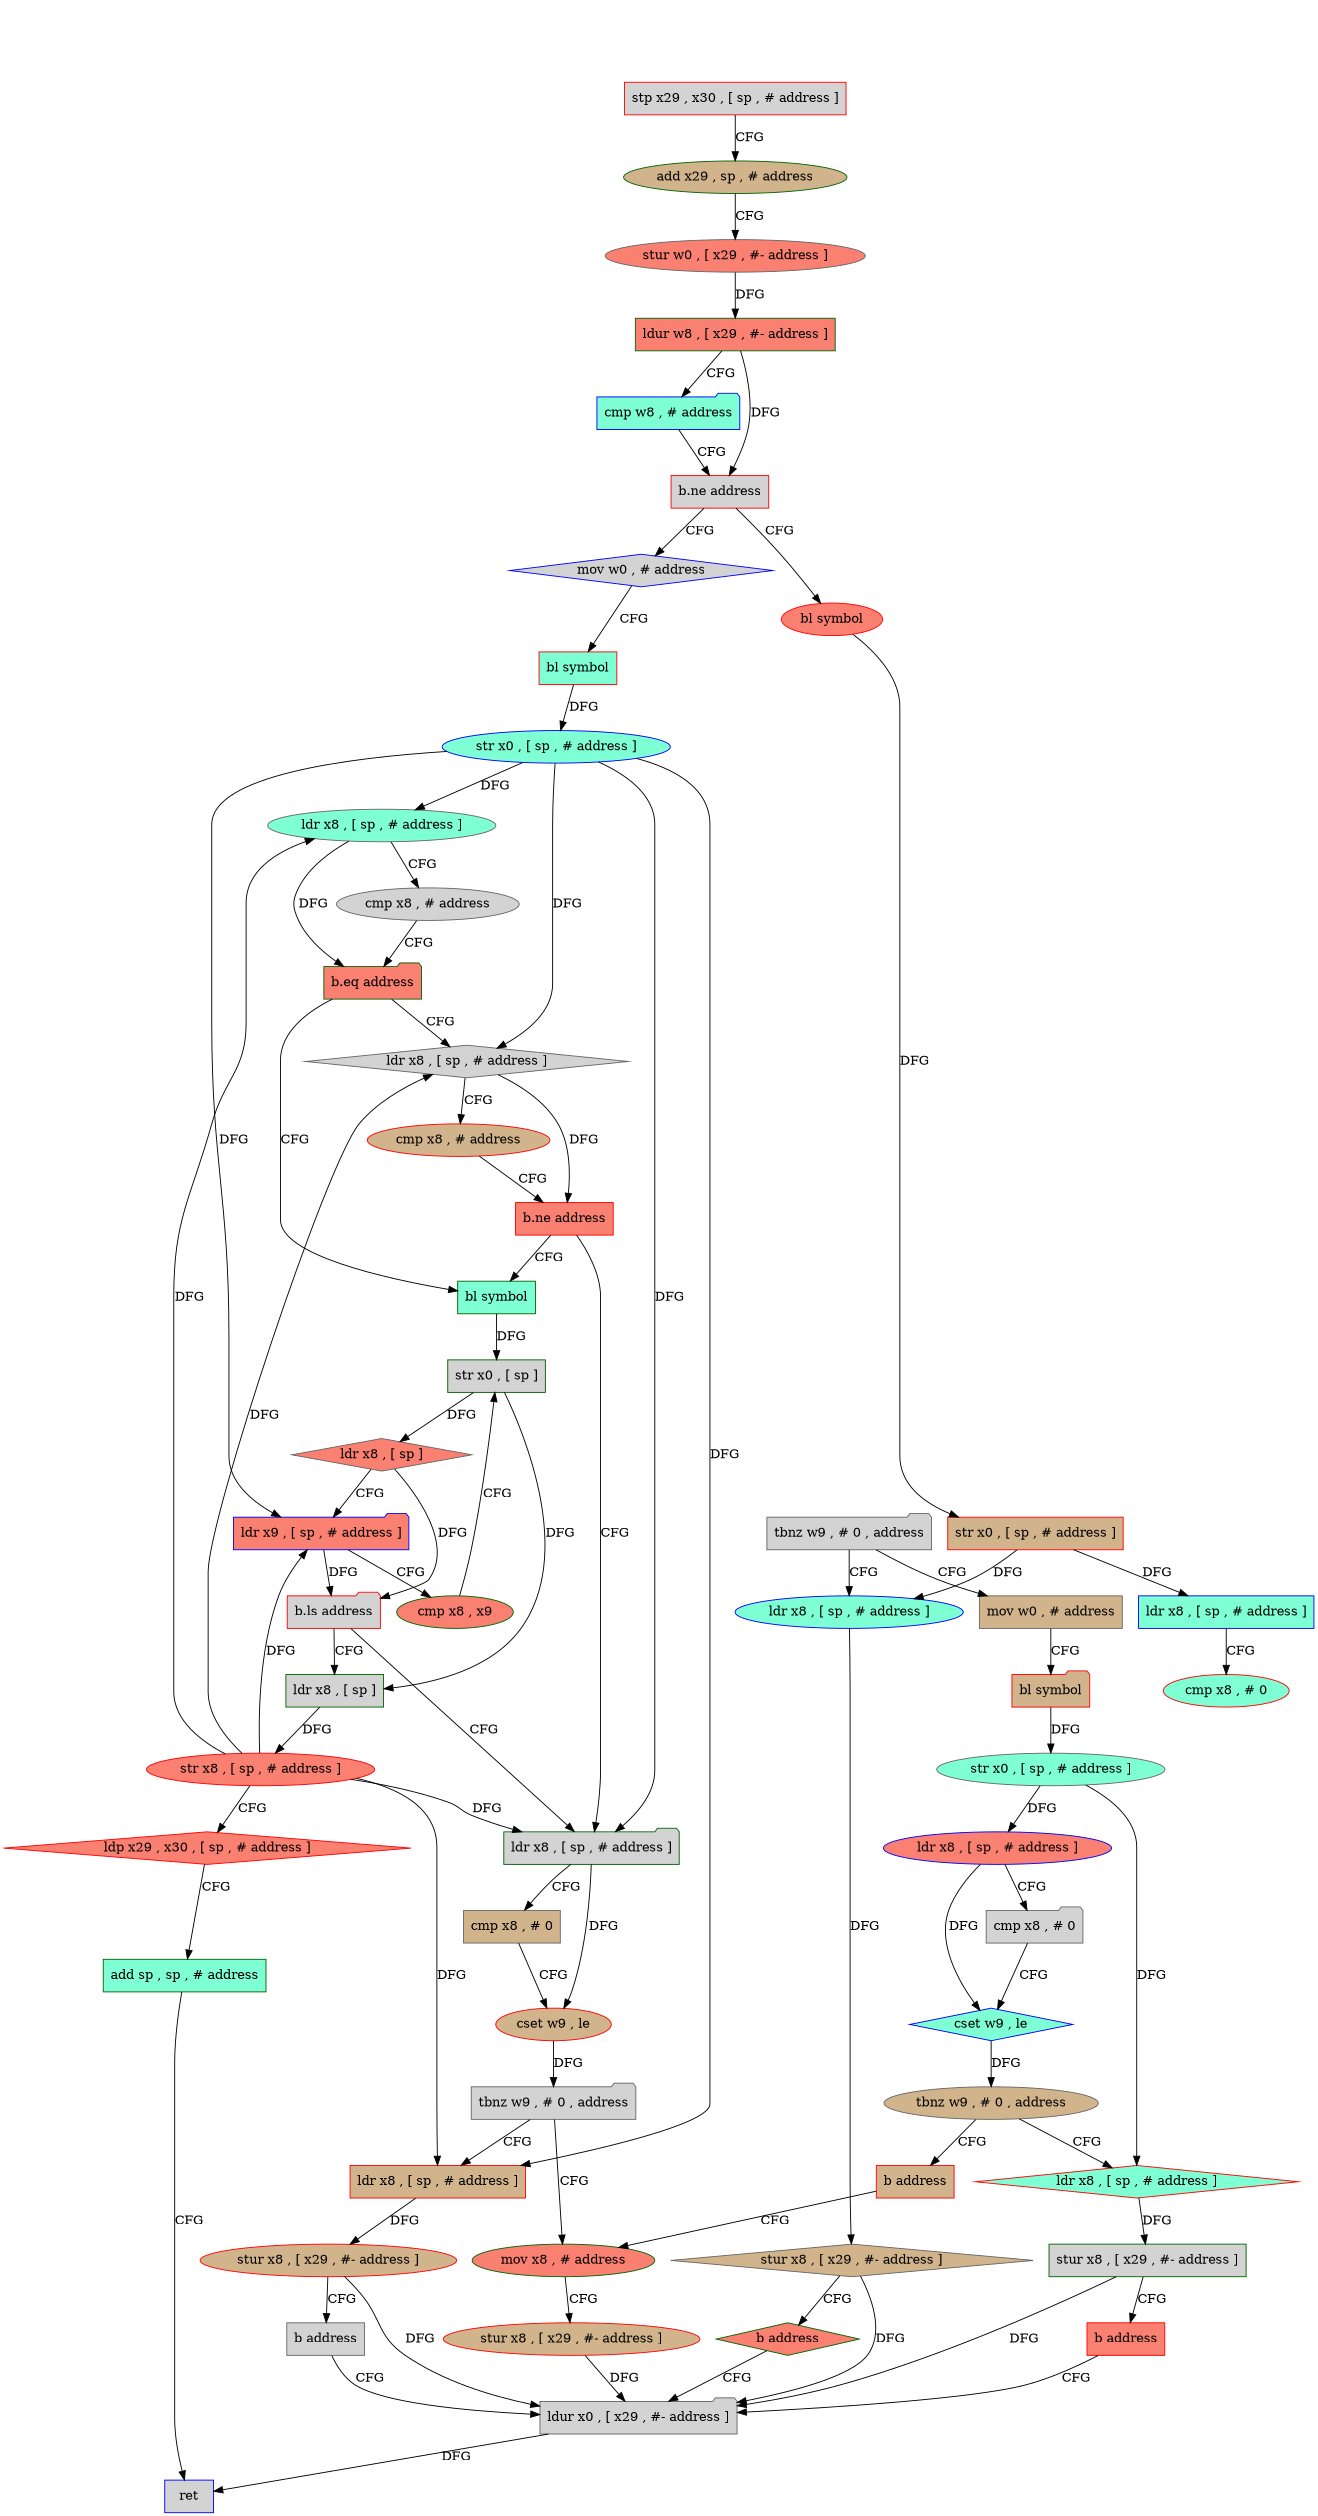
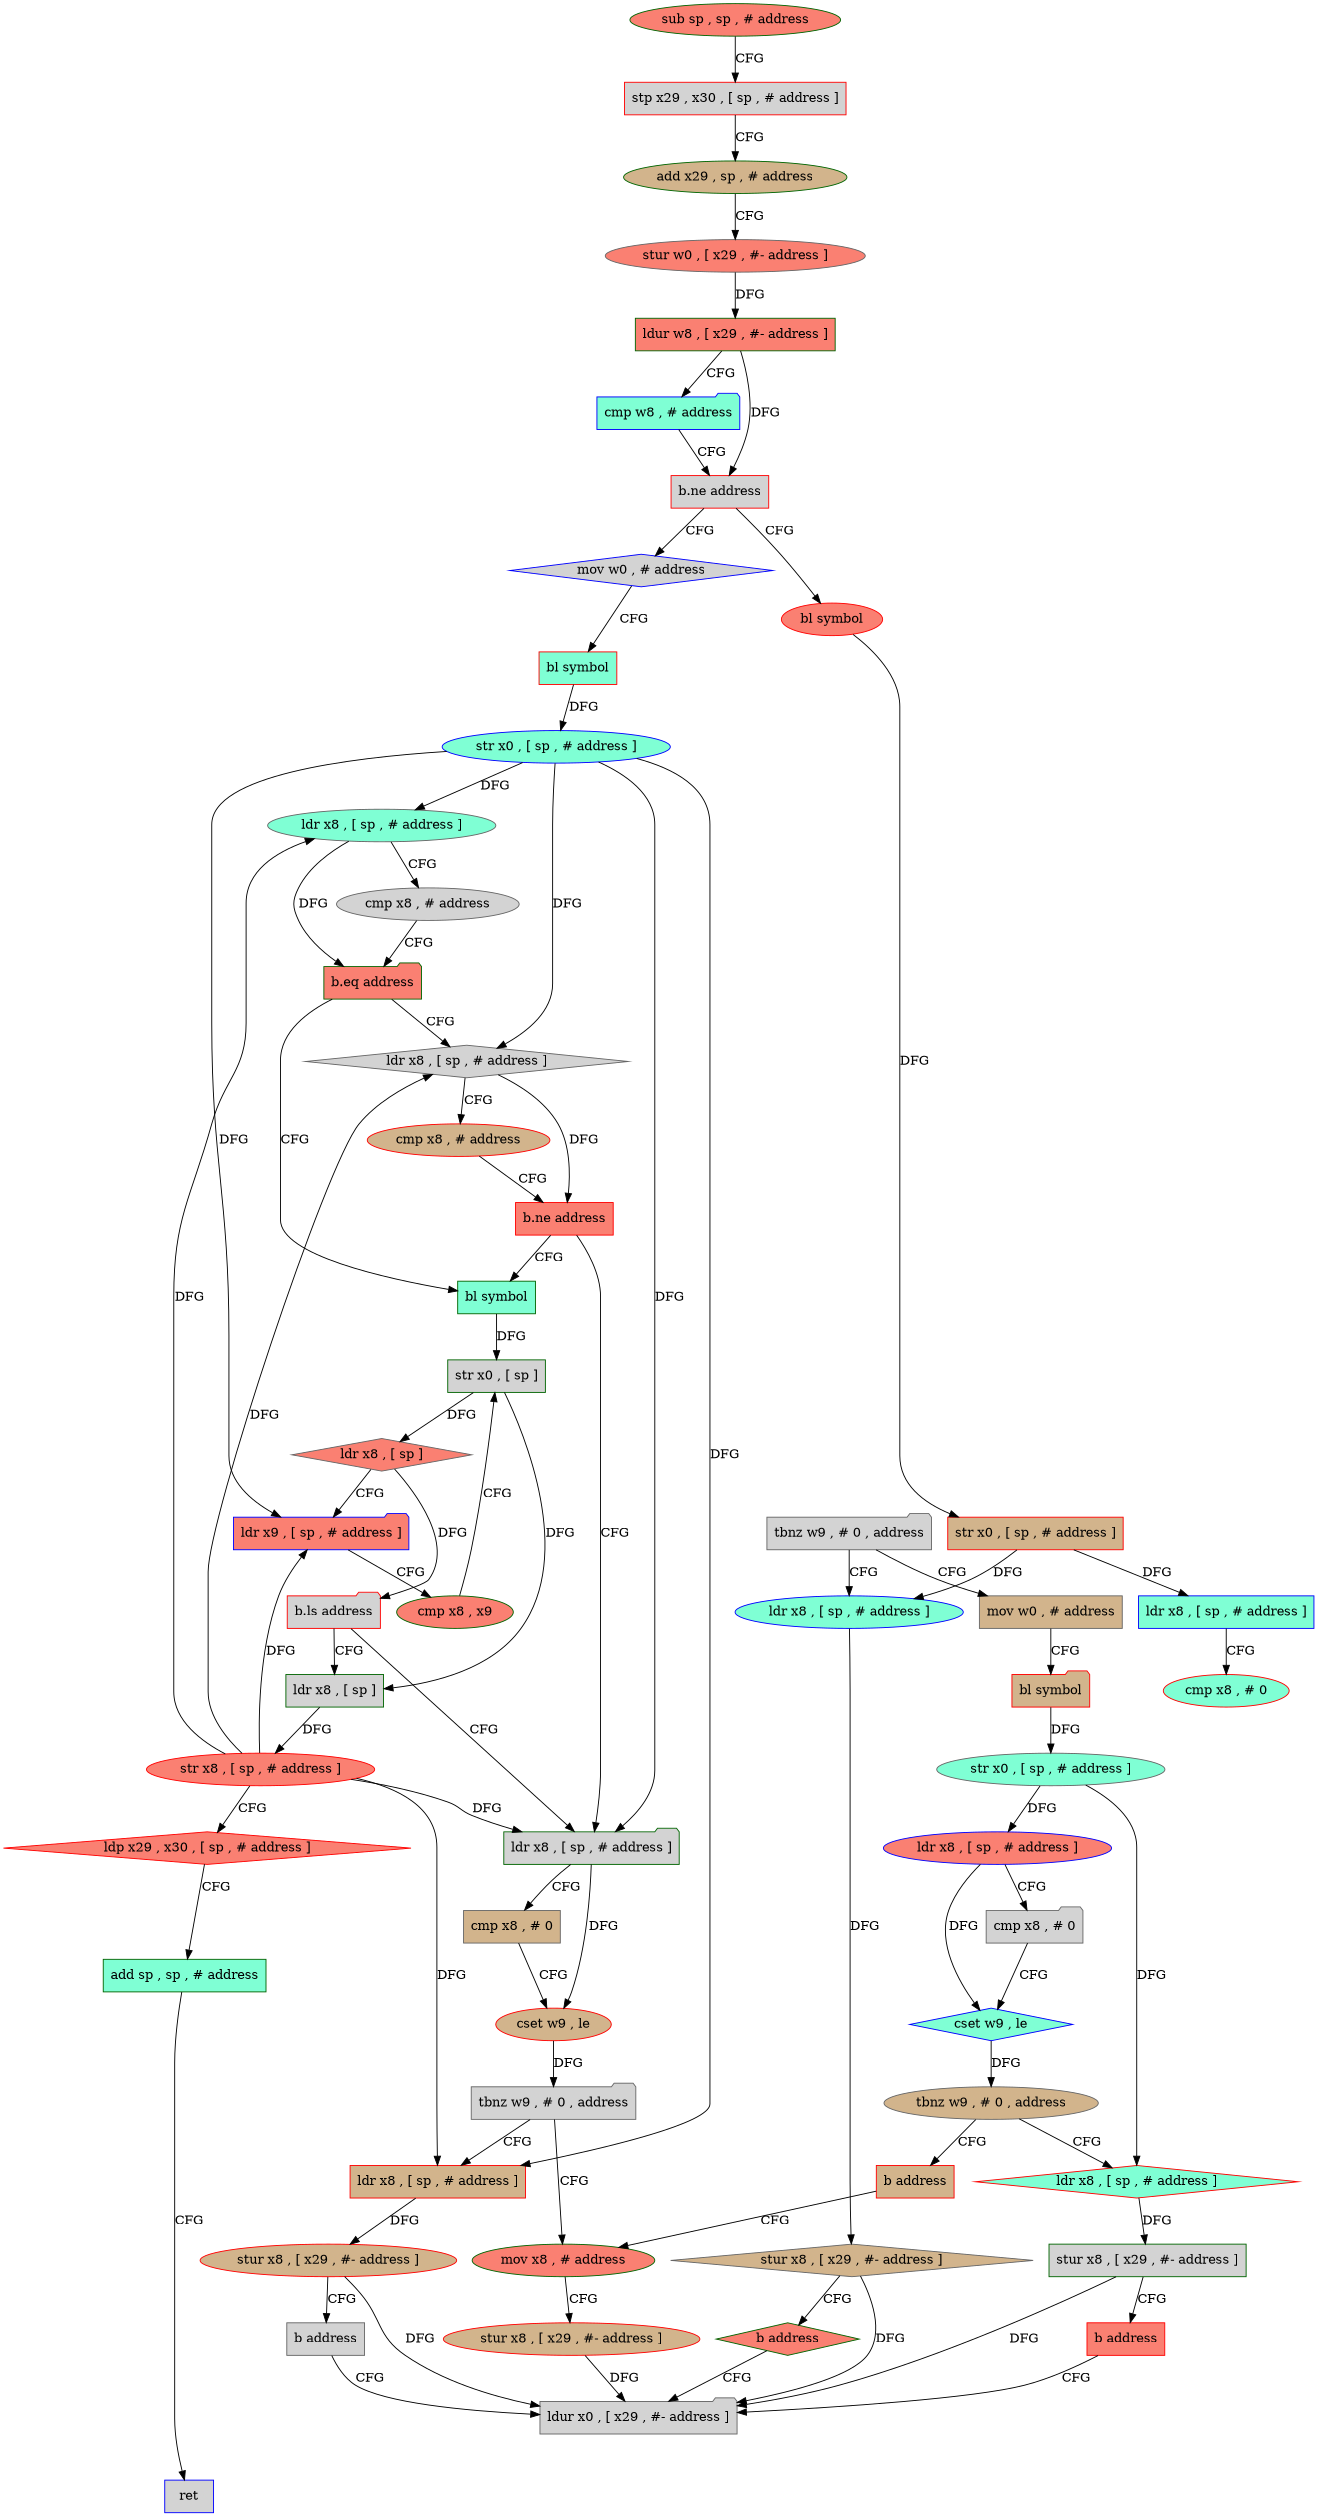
none -> (735, 20)
(327, 1568) -> none
(386, 2462) -> none
